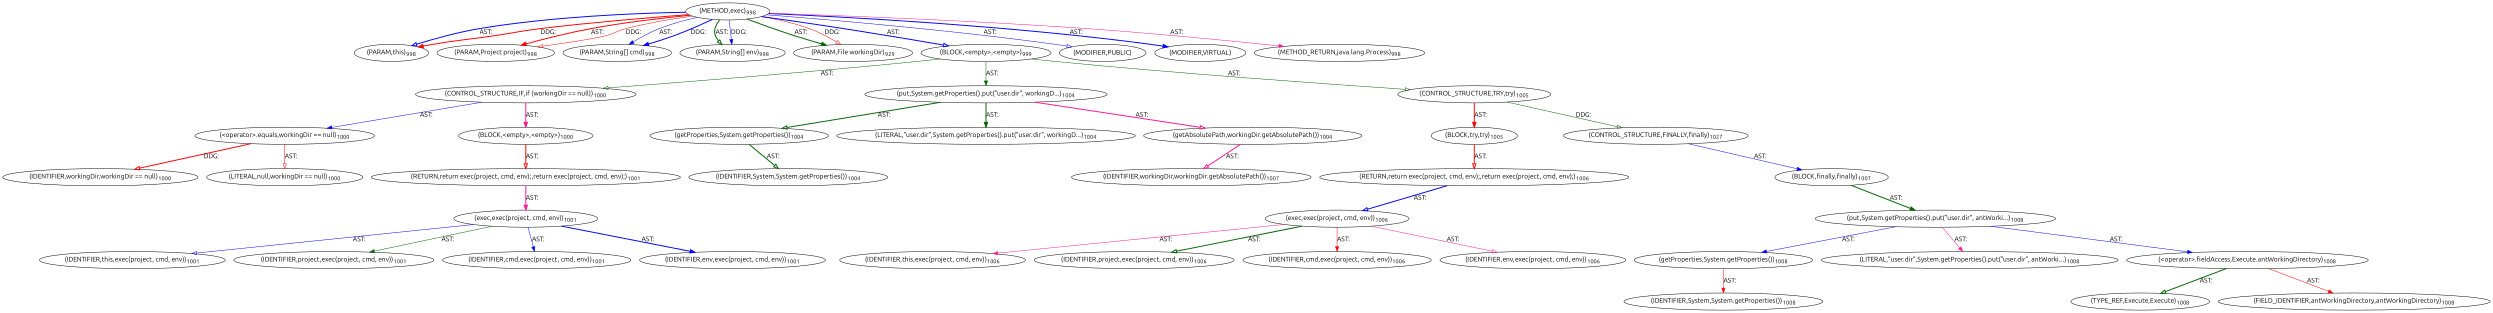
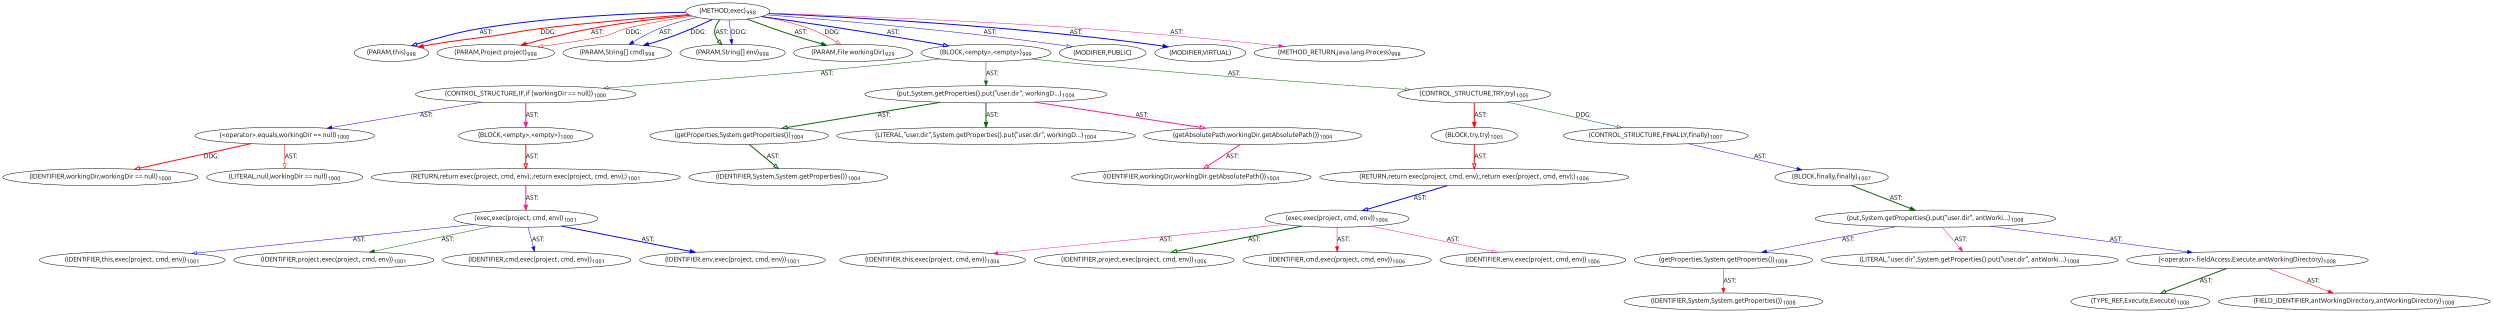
(1716, 135) -> (1716, 135)
(1273, 177) -> (1273, 177)
